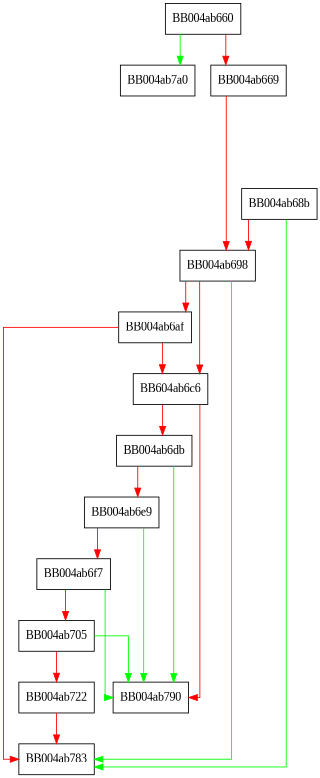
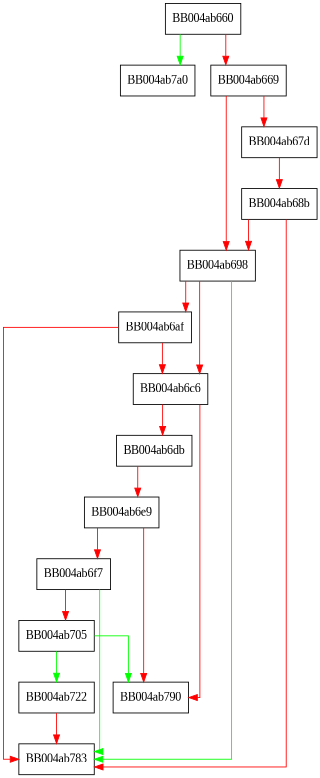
none -> (279, 142)
(171, 389) -> (171, 389)
(174, 570) -> none
(286, 585) -> (286, 585)
(144, 601) -> (144, 601)
(105, 644) -> (100, 671)
(57, 662) -> (57, 662)
